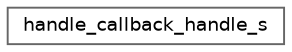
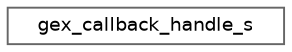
(146, 26) -> (146, 26)
